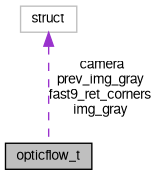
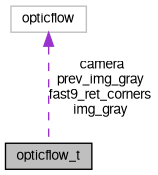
(49, 19) -> (49, 19)
